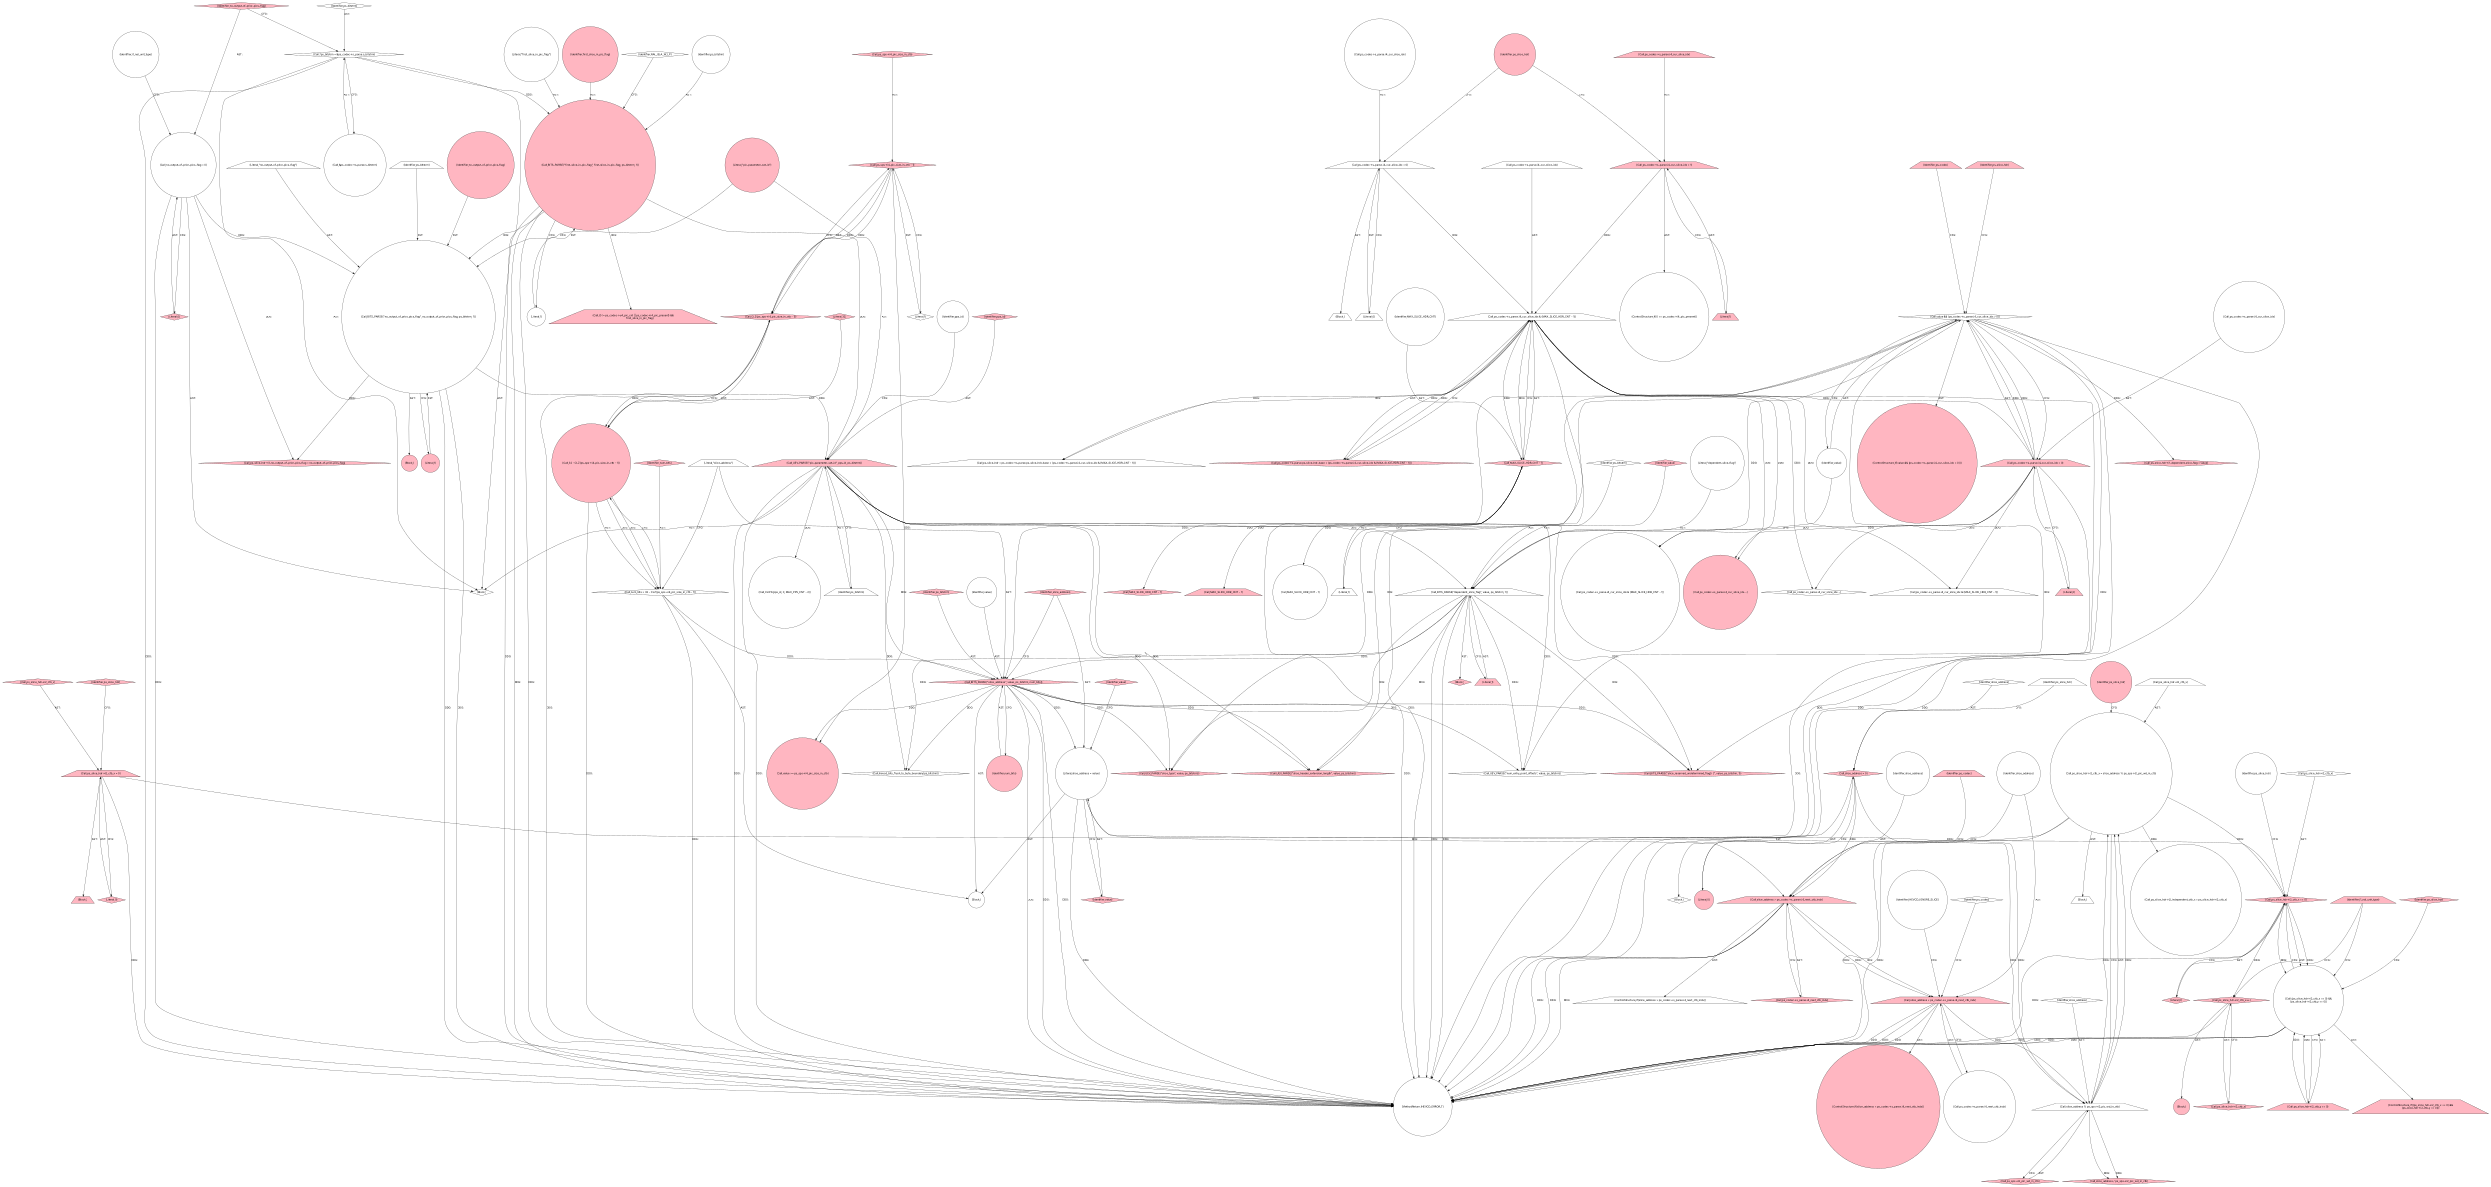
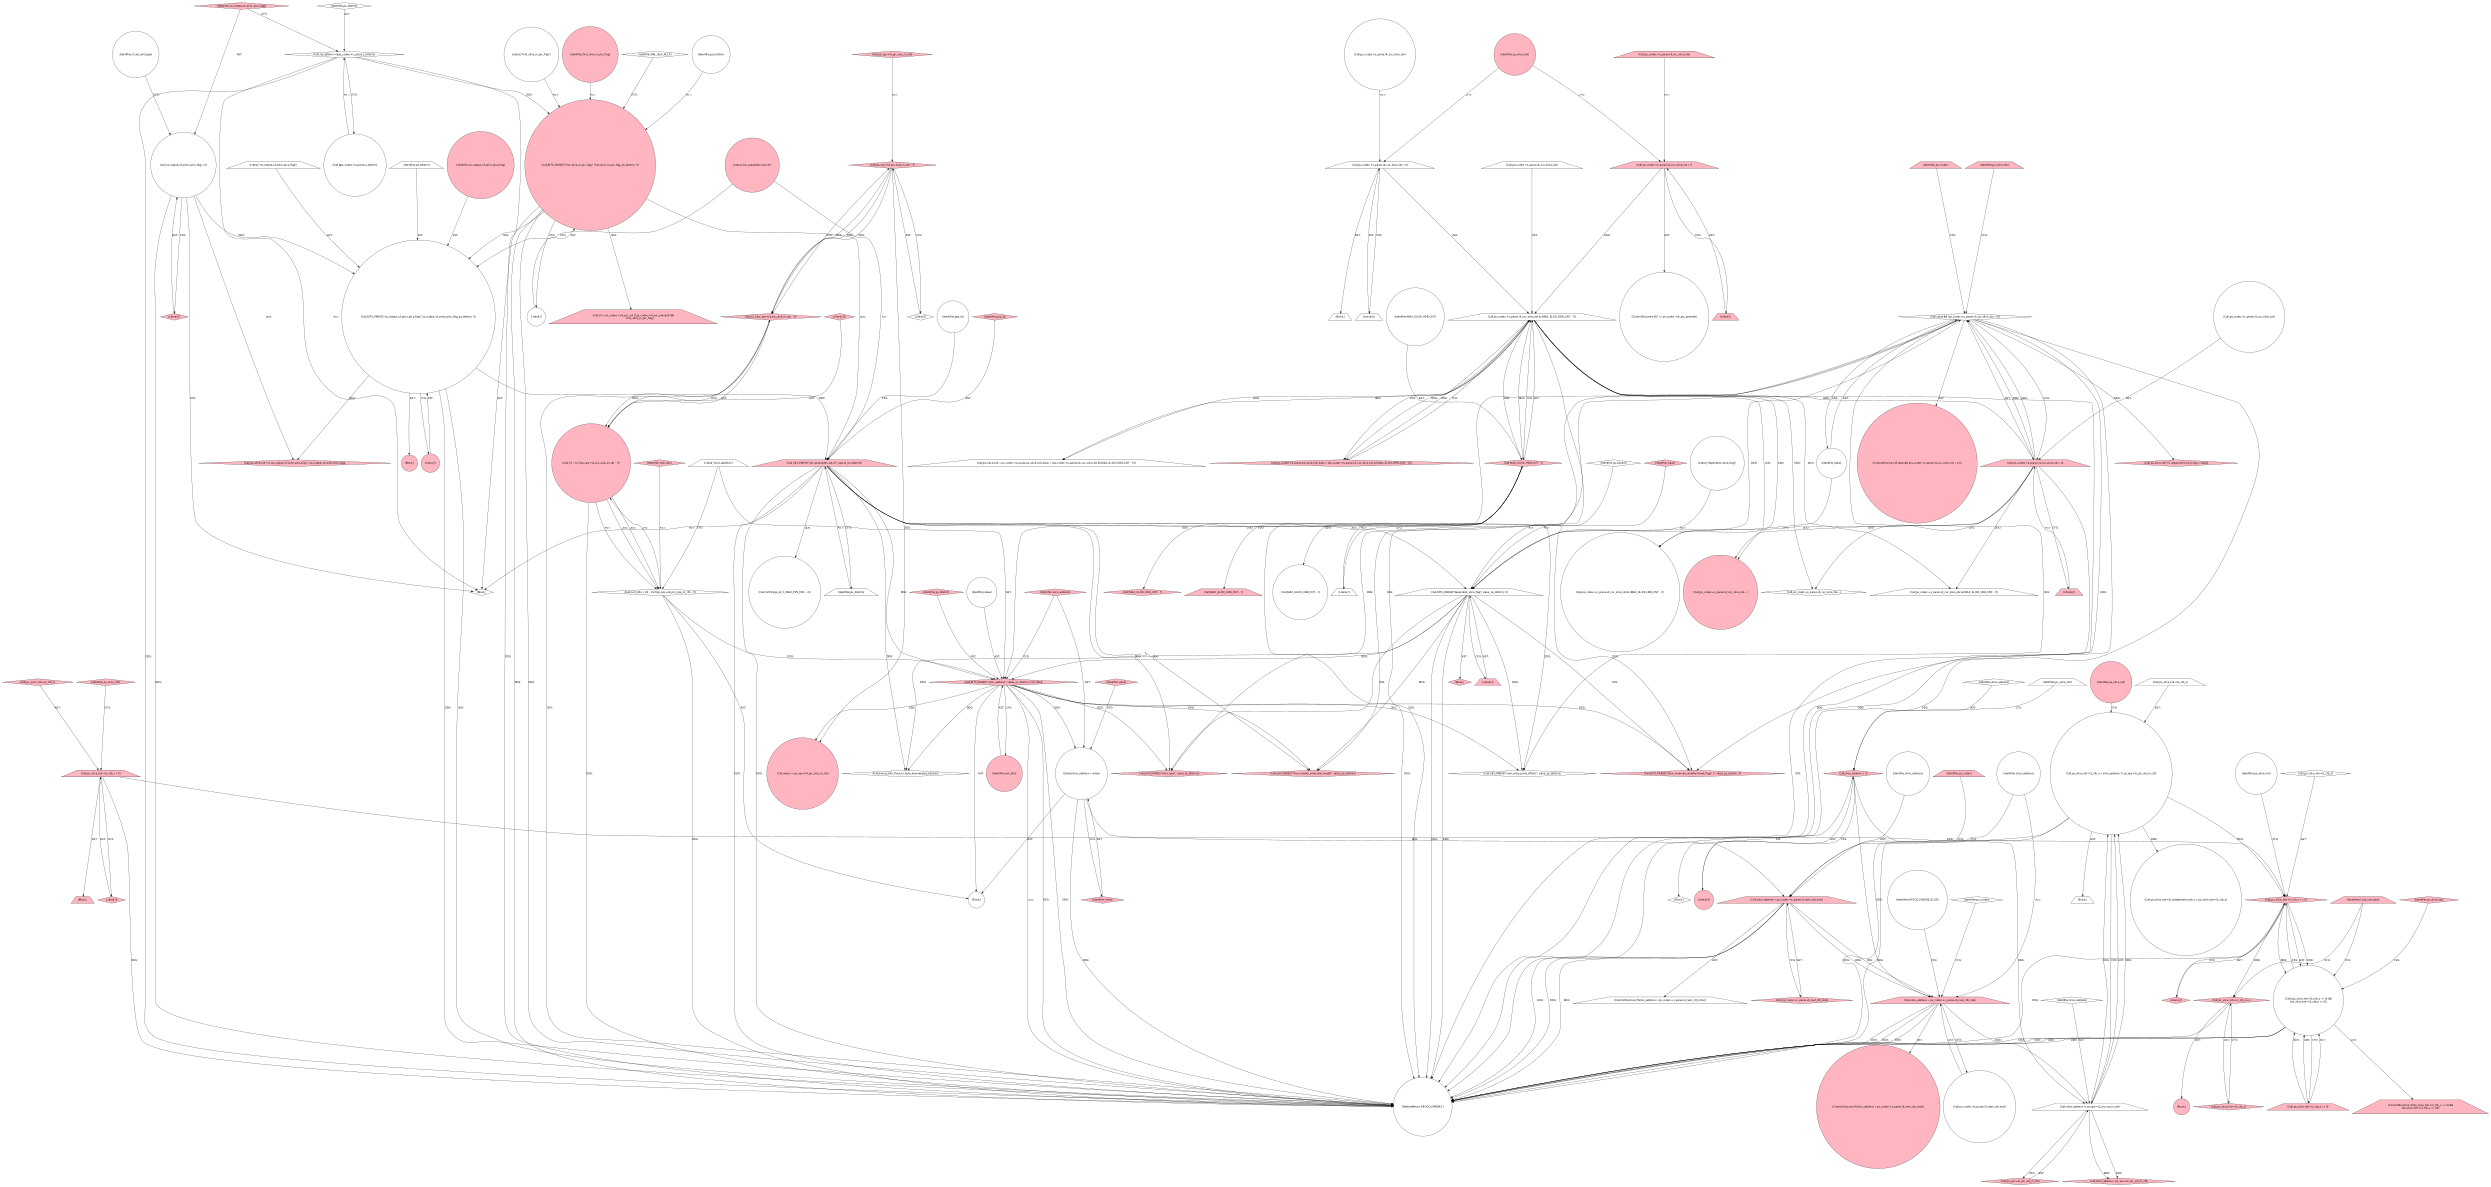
(1679, 840) -> none
(1846, 847) -> (1866, 900)
